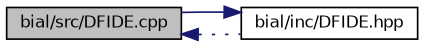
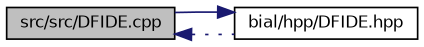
(94, 23) -> (91, 23)
(329, 23) -> (326, 23)
